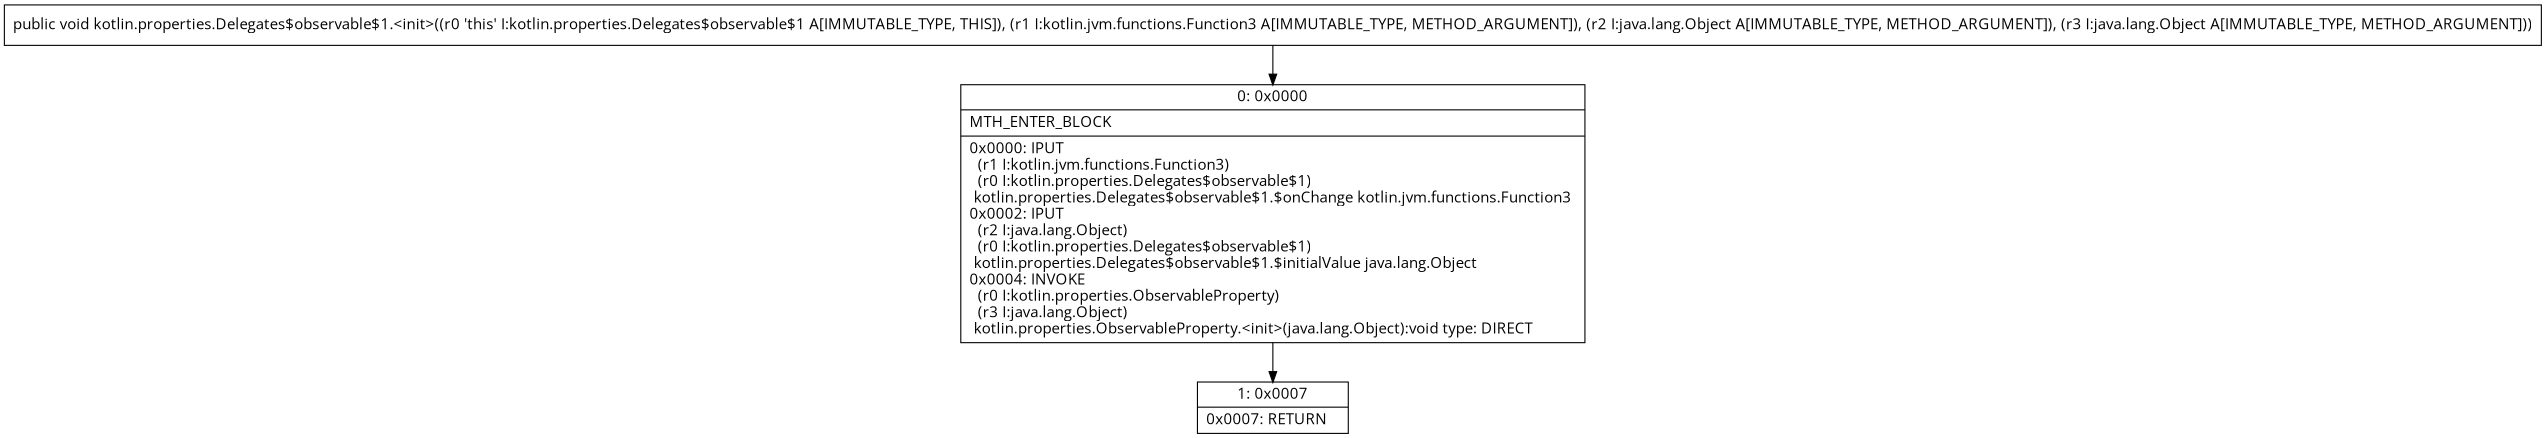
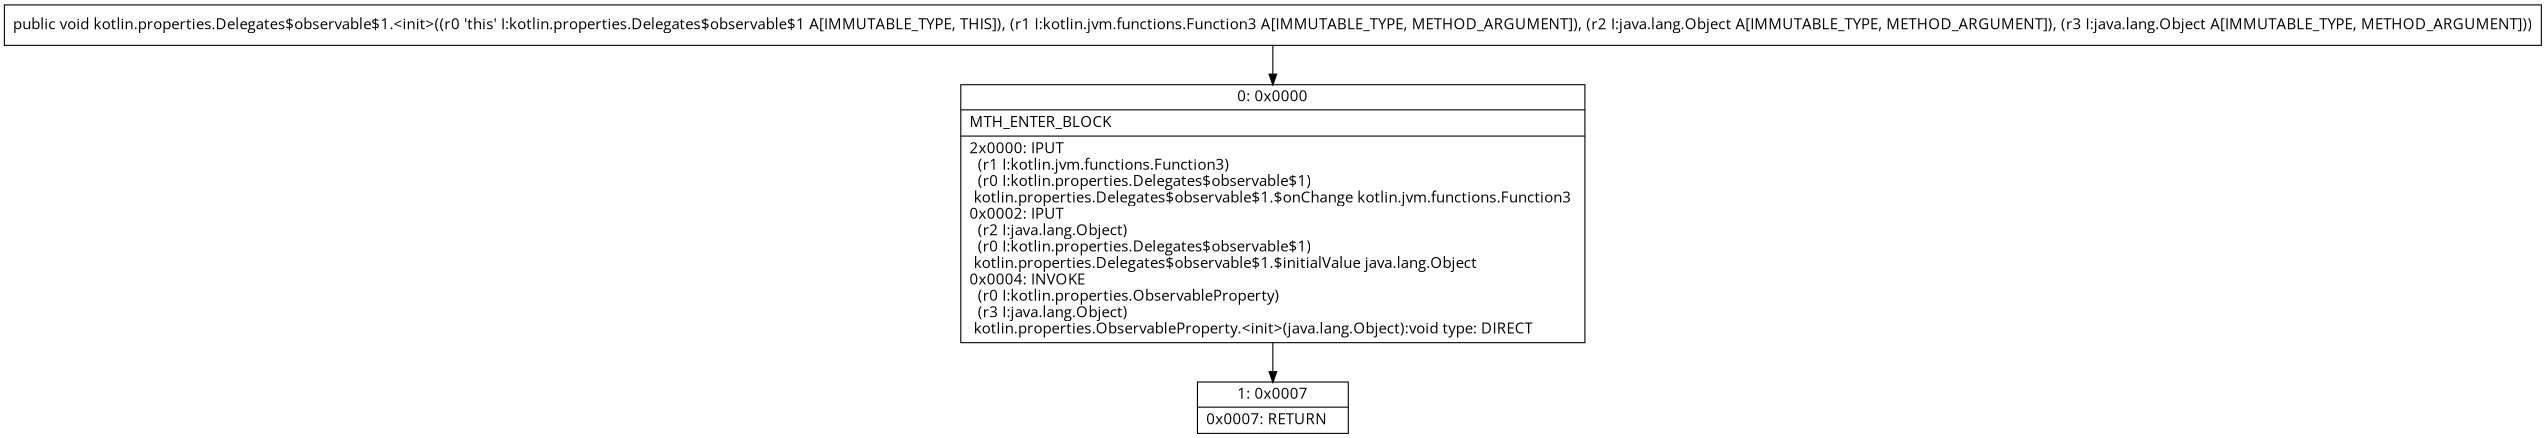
(1021, 149) -> (1021, 149)
